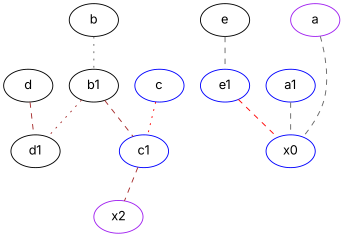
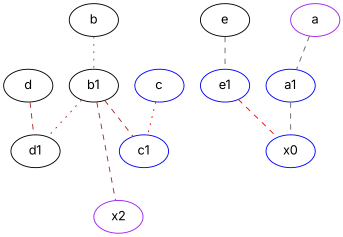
(326, 89) -> (303, 53)
(131, 184) -> (106, 151)
